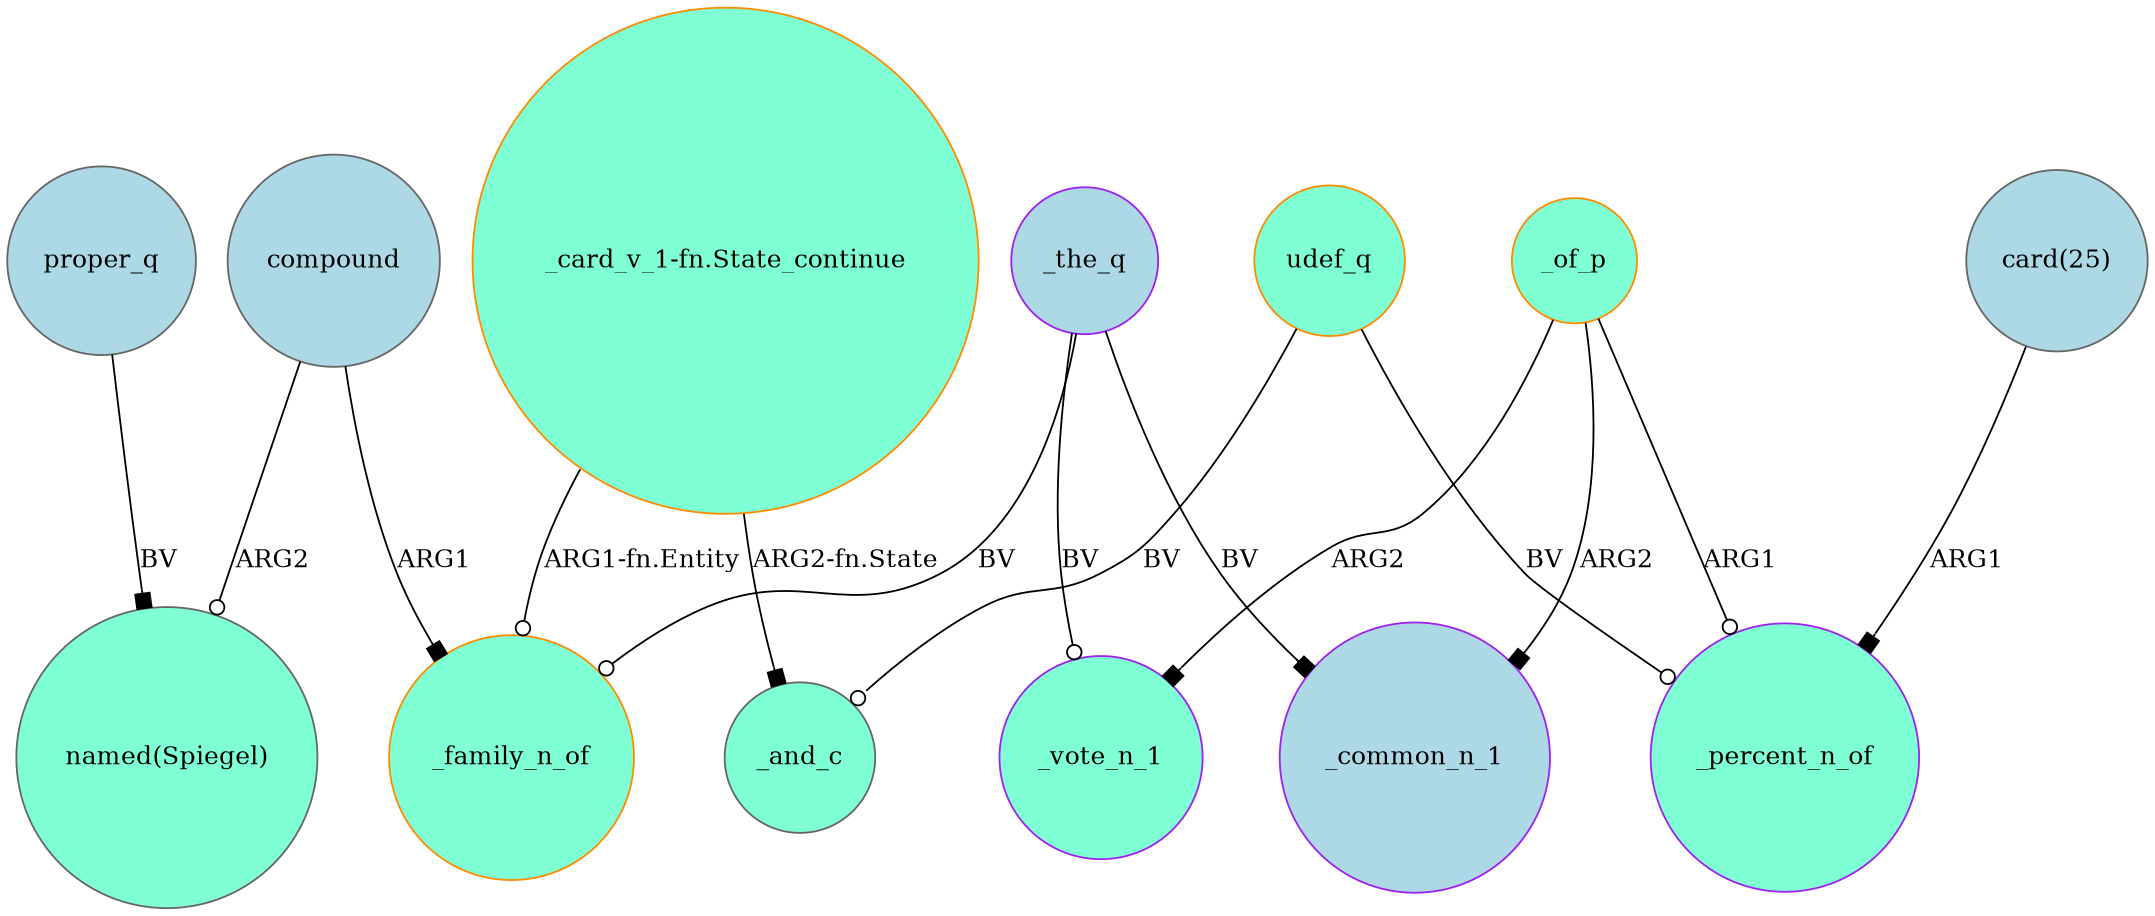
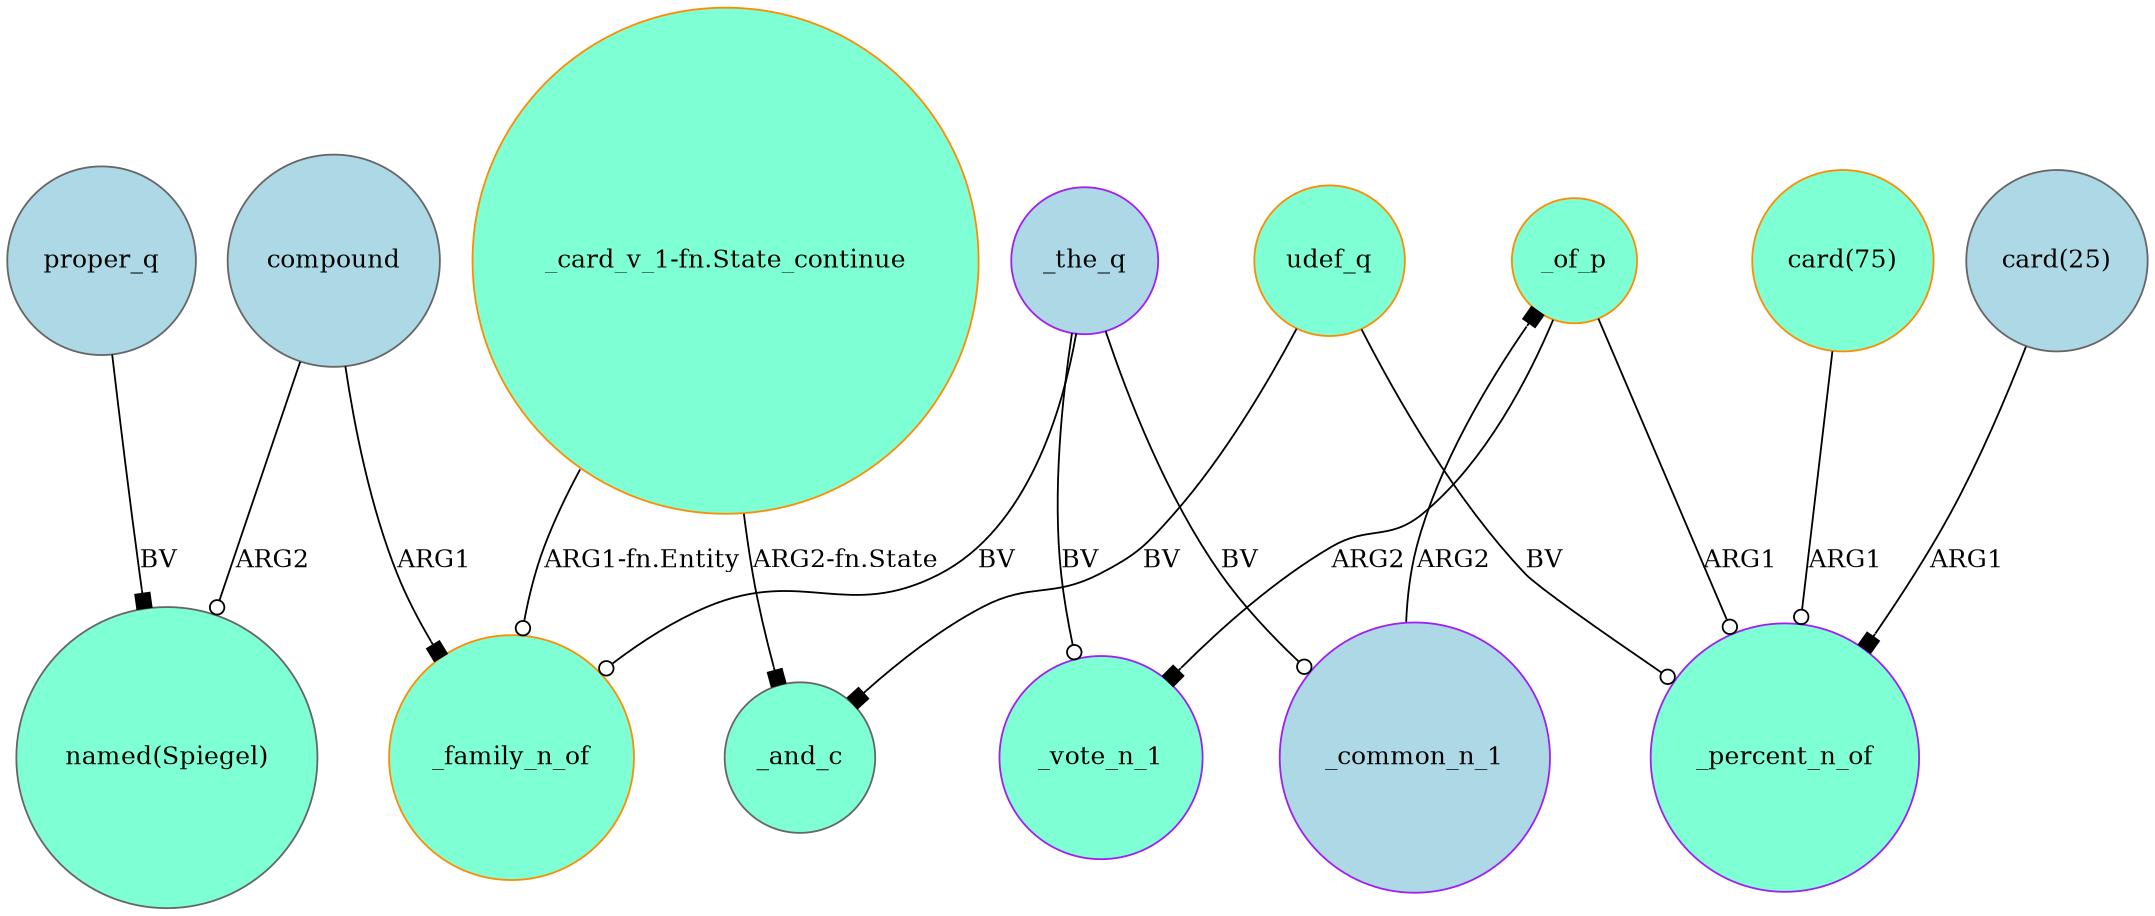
none -> (1843, 261)
(1589, 494) -> (1453, 452)
(1186, 517) -> (1186, 517)
(1123, 561) -> (1123, 561)
